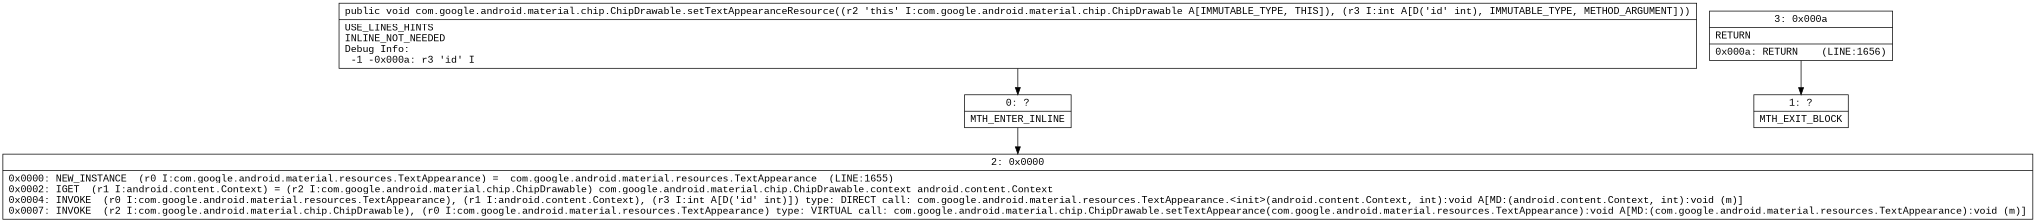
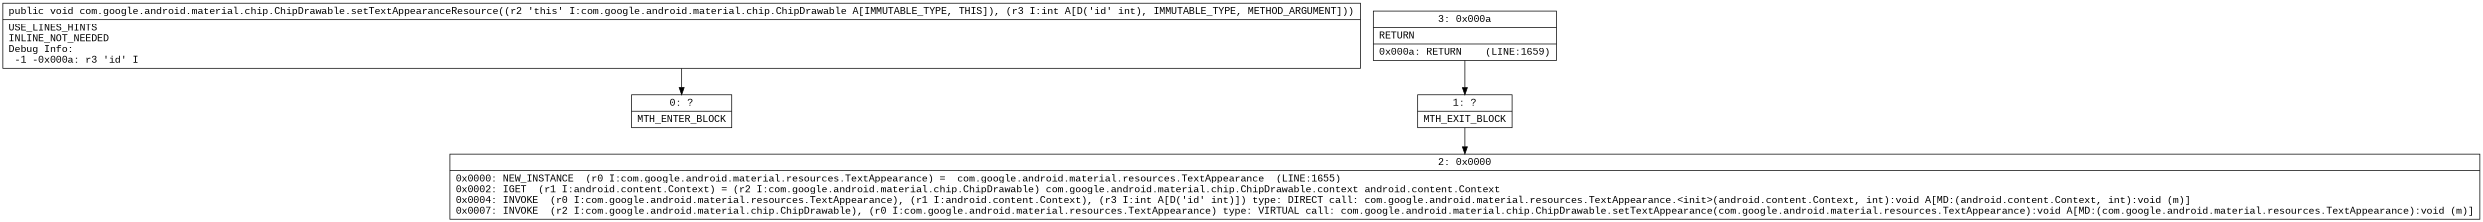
(1801, 52) -> (1465, 52)
(1018, 119) -> (682, 119)
(1018, 137) -> (1465, 137)
